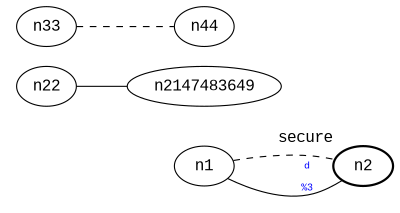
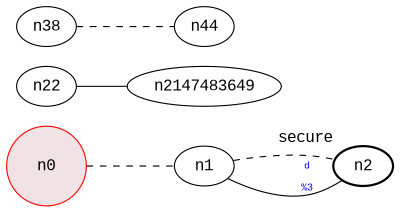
(46, 27) -> (46, 27)
none -> (46, 166)
